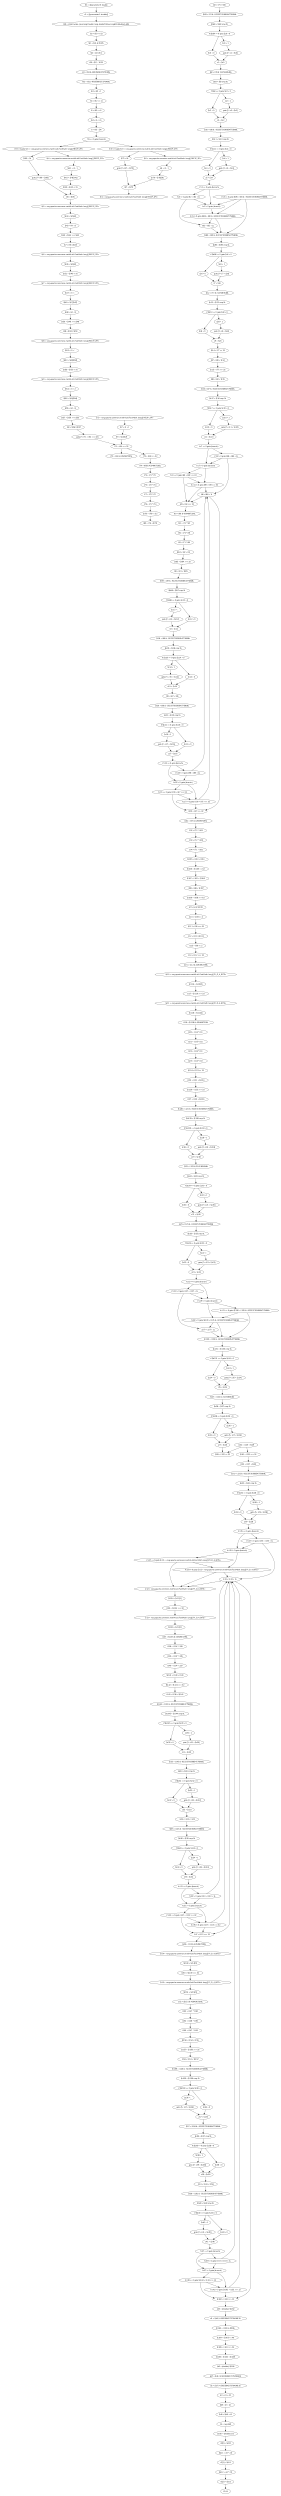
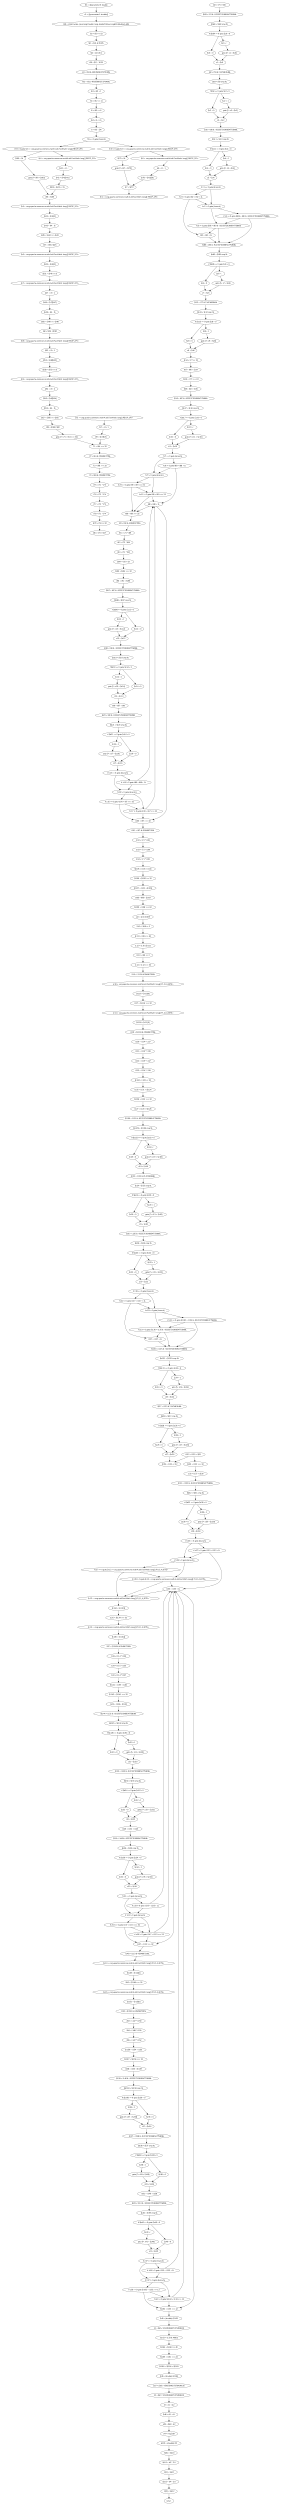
(228, 202) -> (228, 211)
(135, 451) -> (100, 460)
